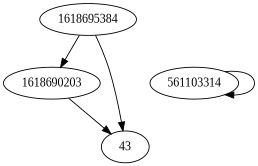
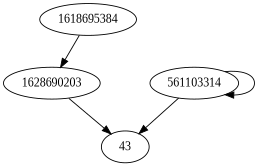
(112, 78) -> (162, 113)
(52, 83) -> (52, 83)
